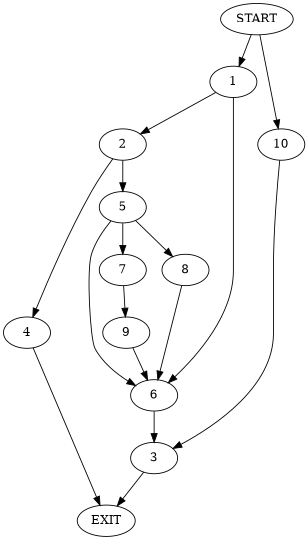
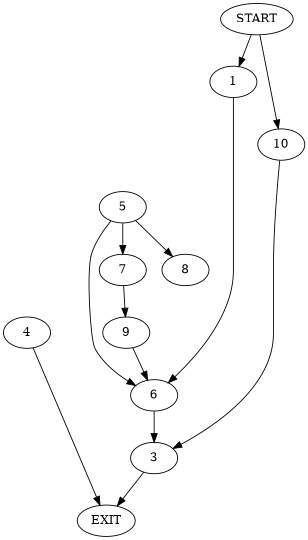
(123, 145) -> none
(171, 328) -> none
